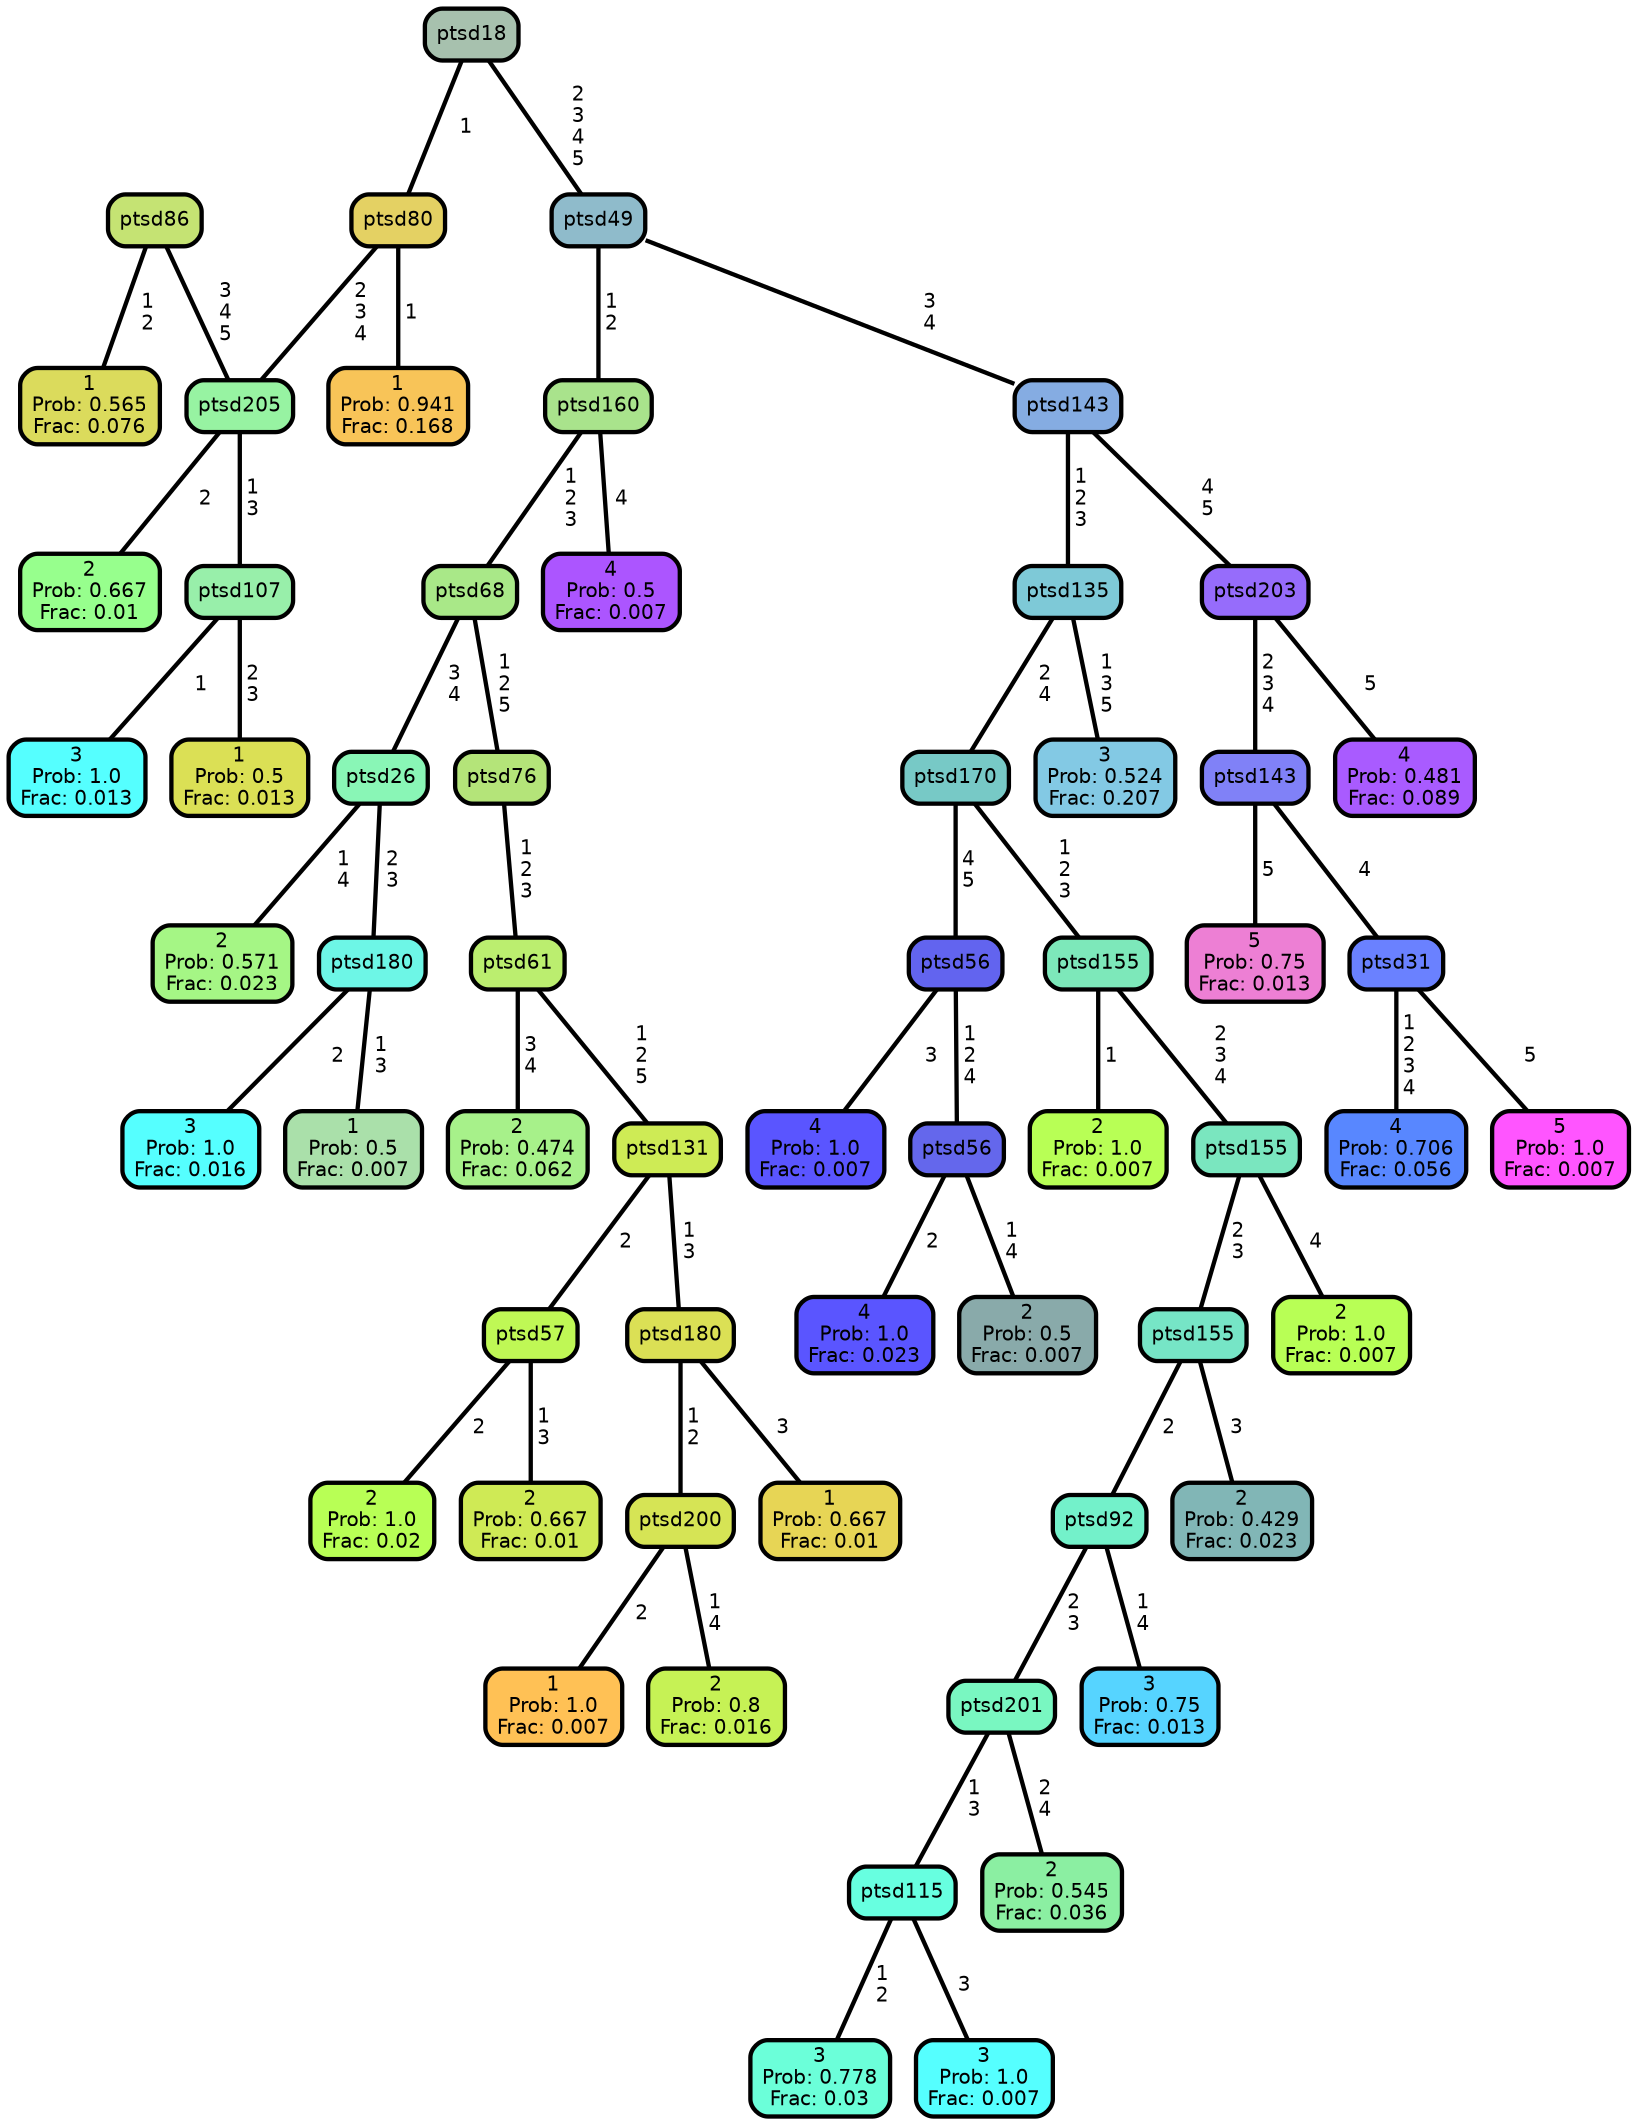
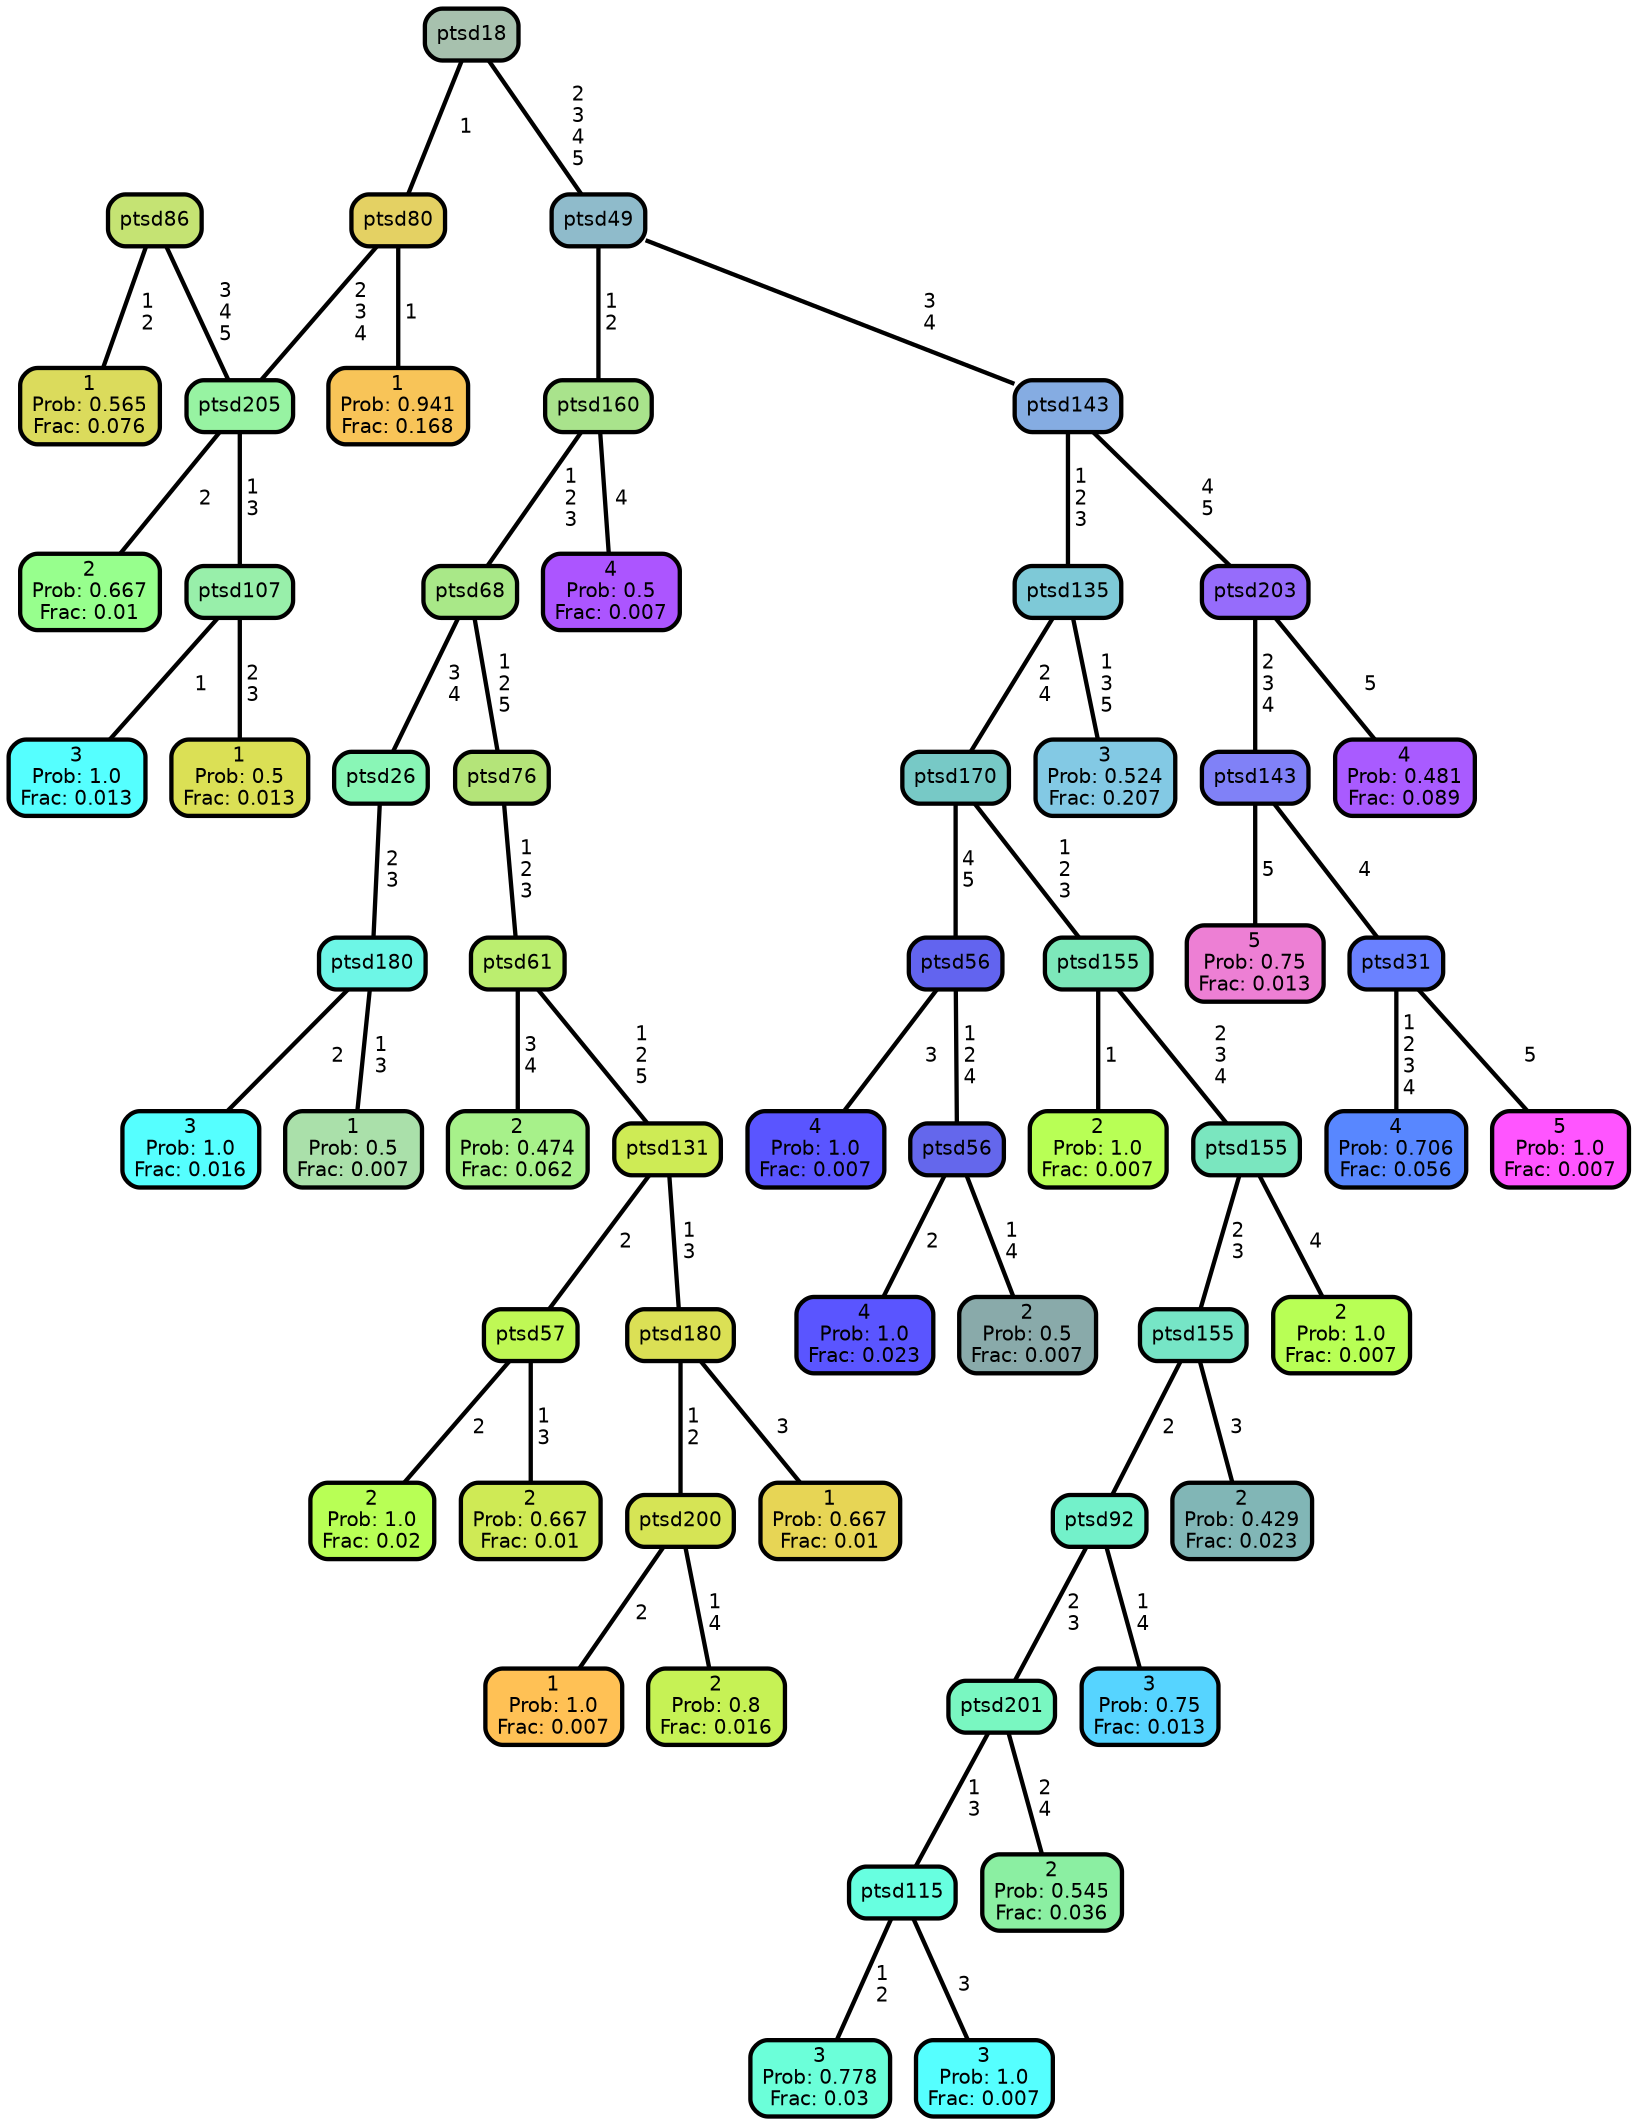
(223, 964) -> none
